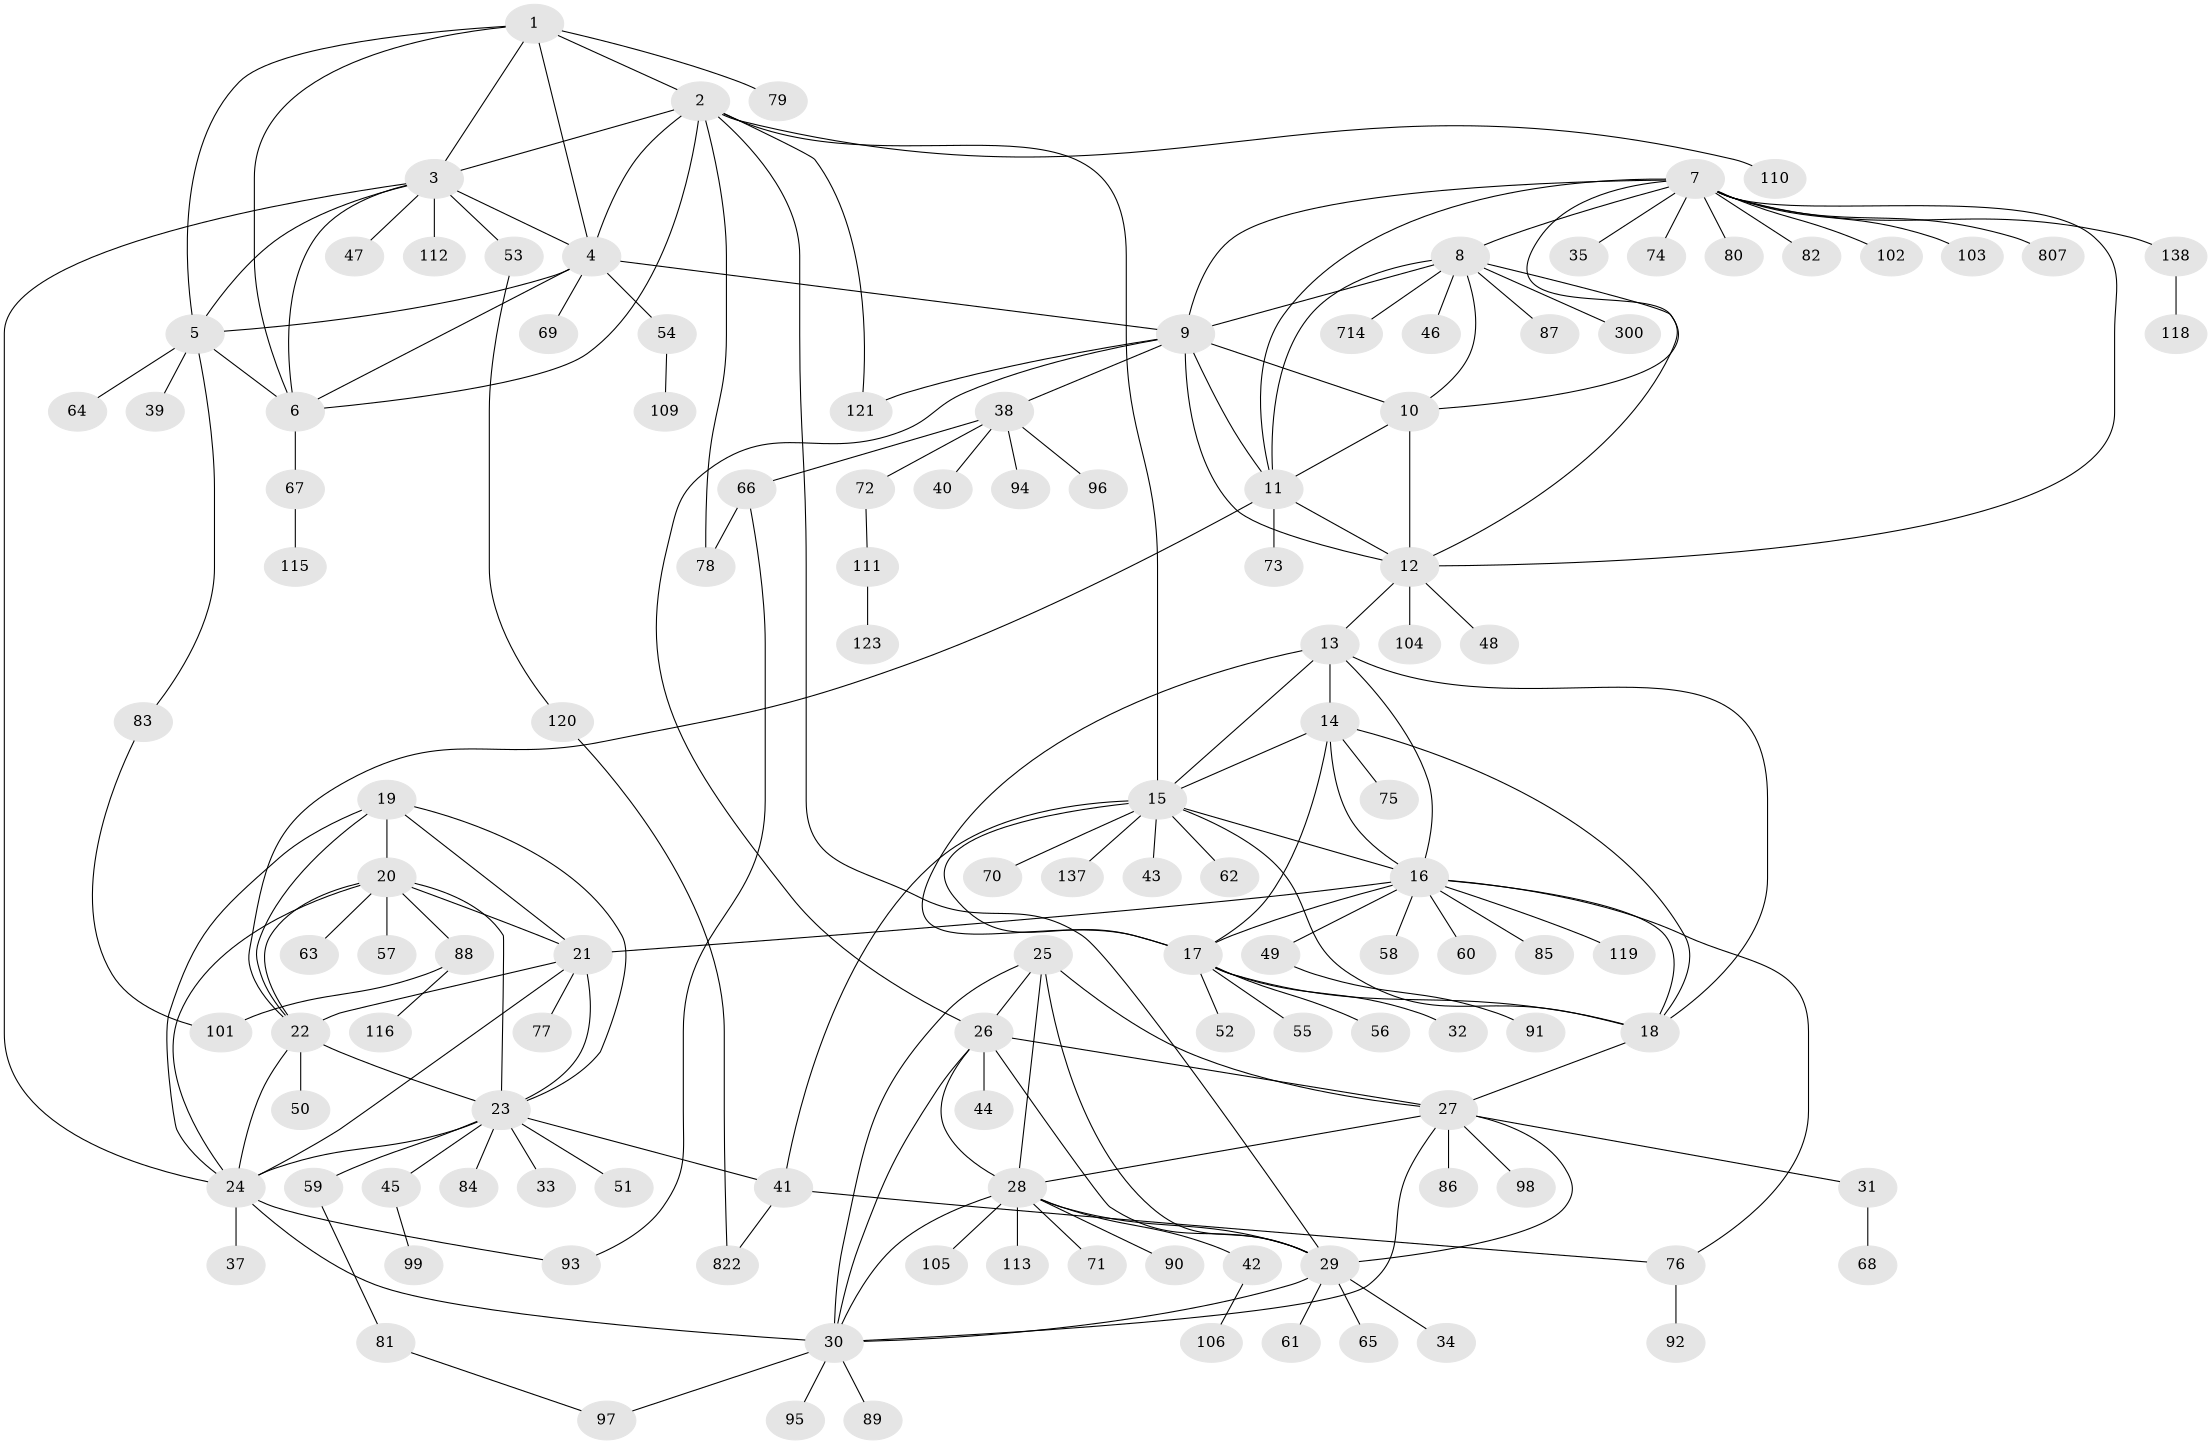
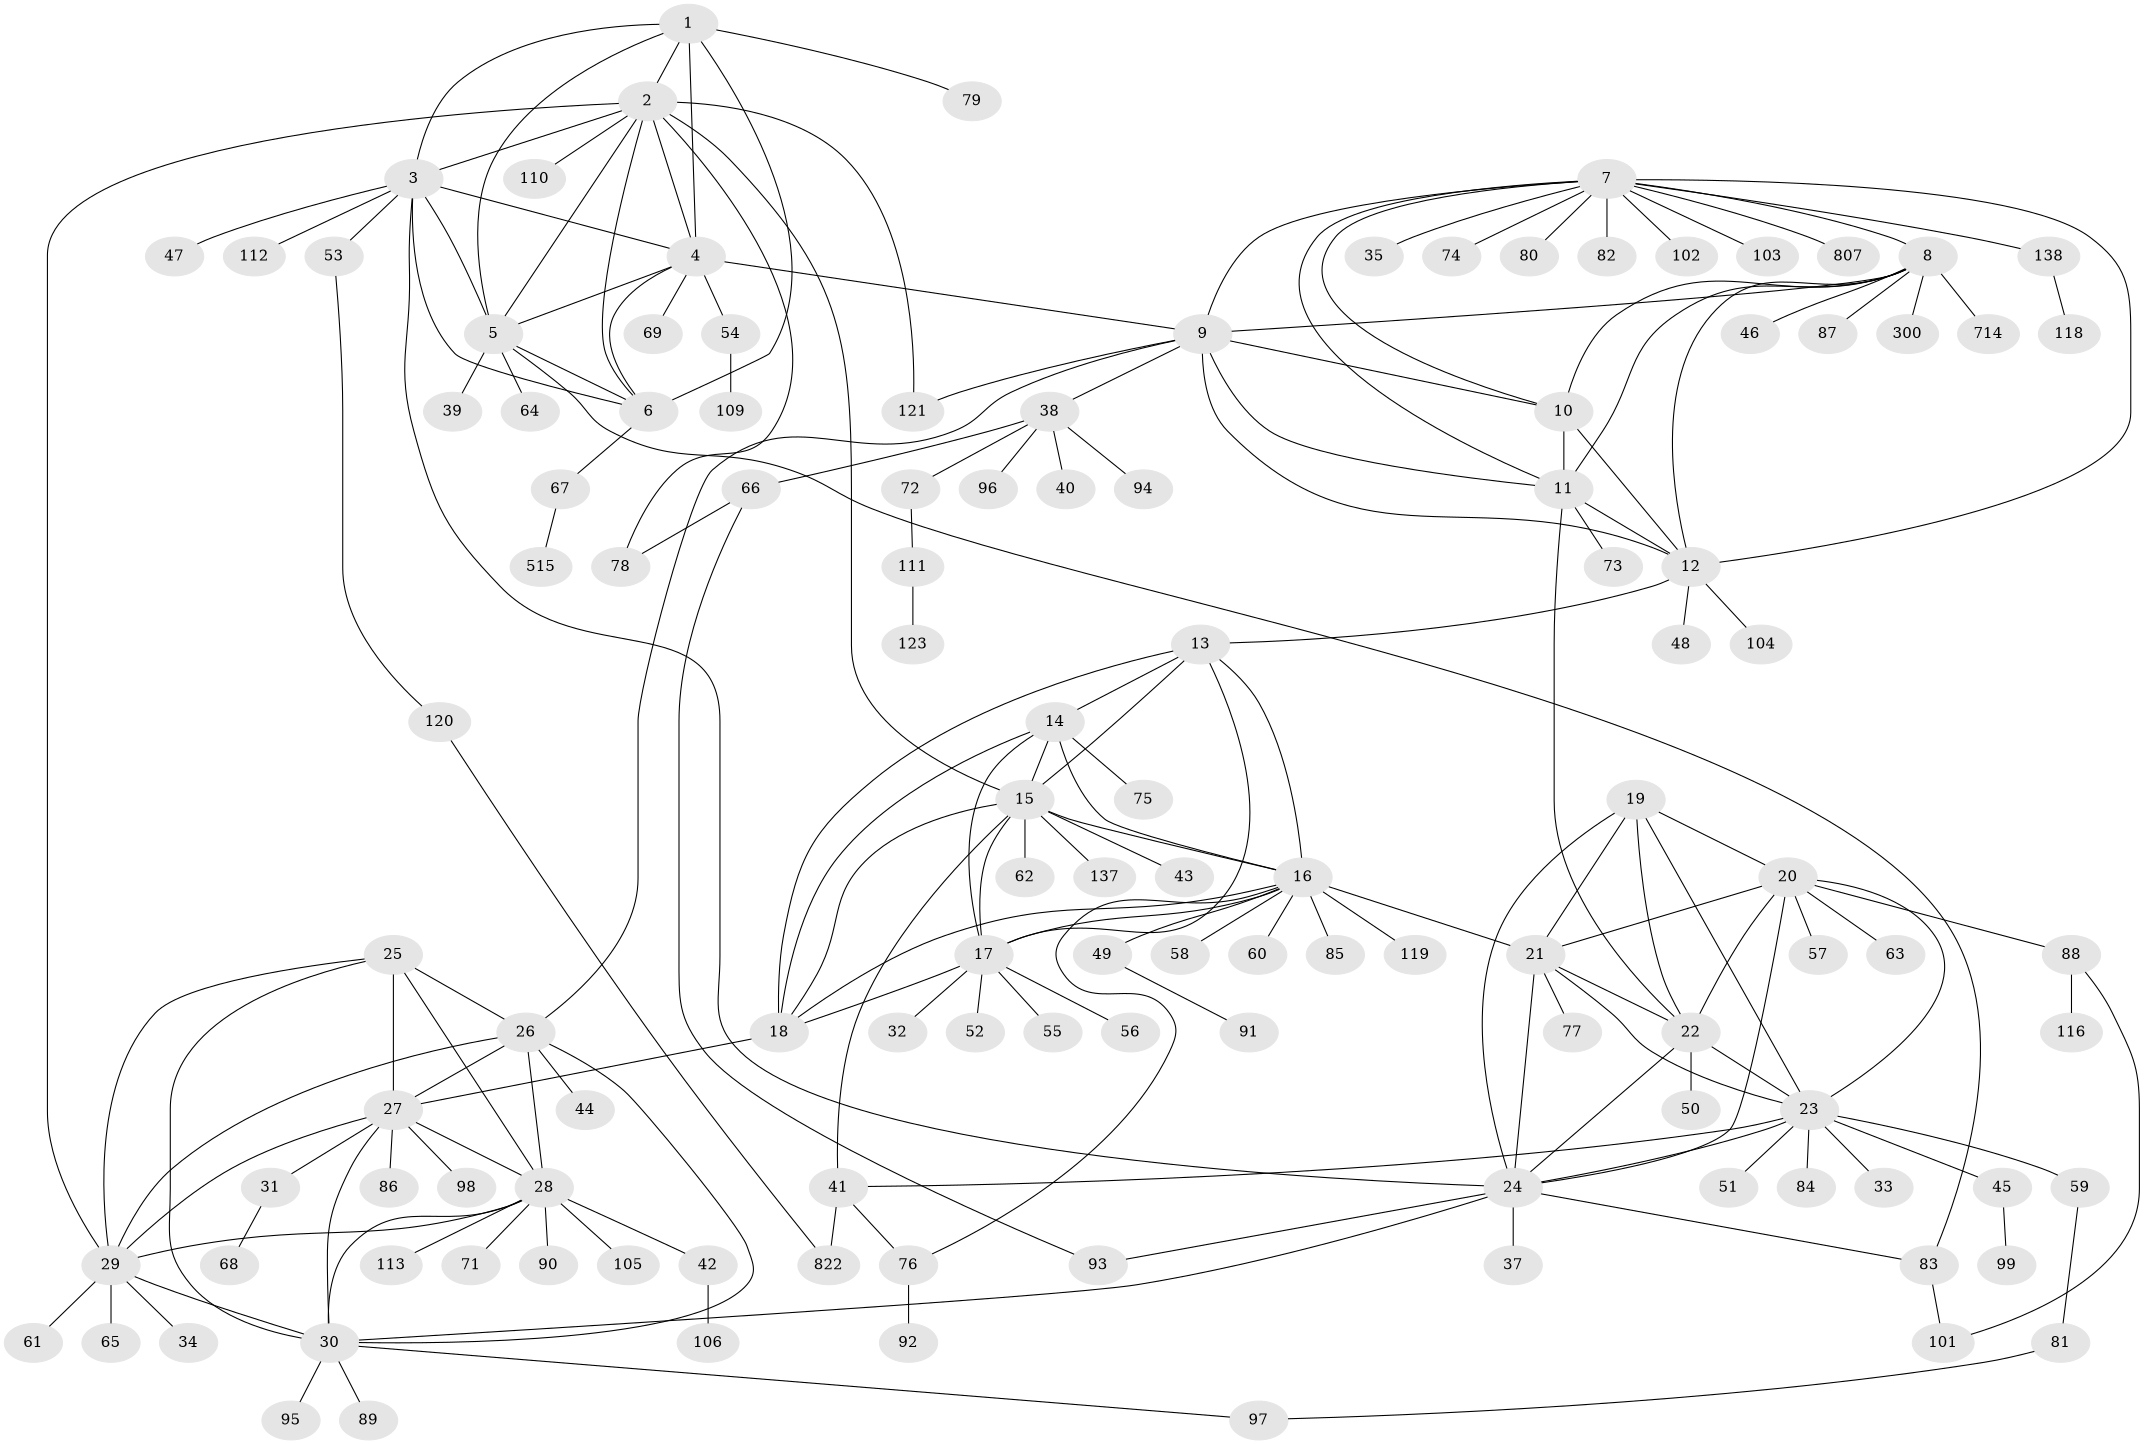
none -> (574, 213)
(295, 567) -> (541, 567)
(993, 877) -> none
none -> (1721, 1227)
